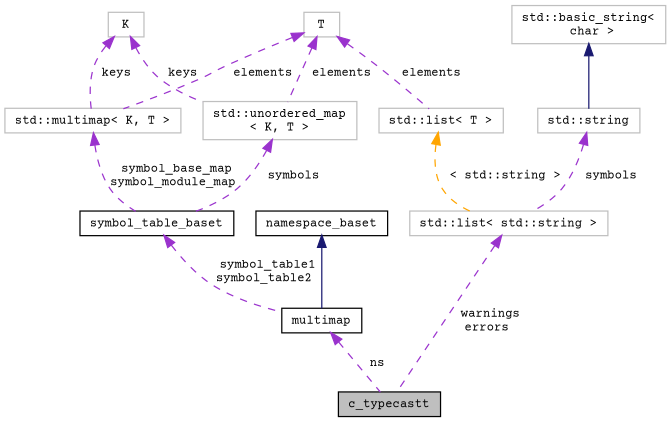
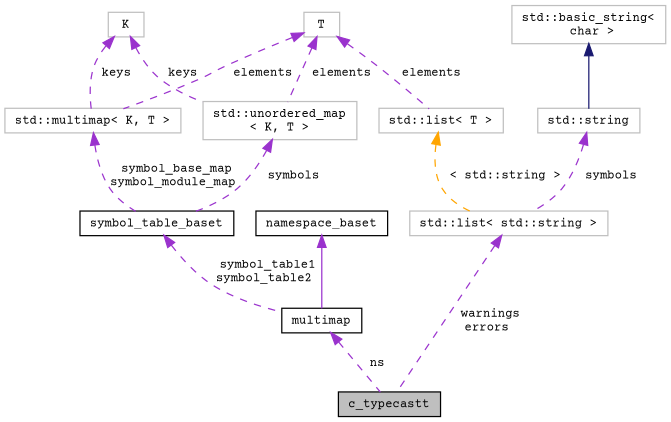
(322, 278) -> (322, 278)
